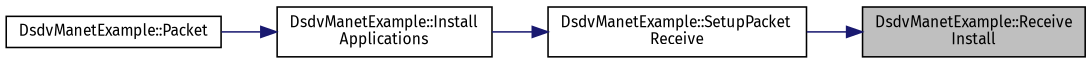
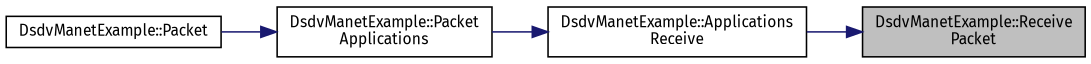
(385, 32) -> (385, 32)
(677, 32) -> (677, 32)
(974, 32) -> (974, 32)
